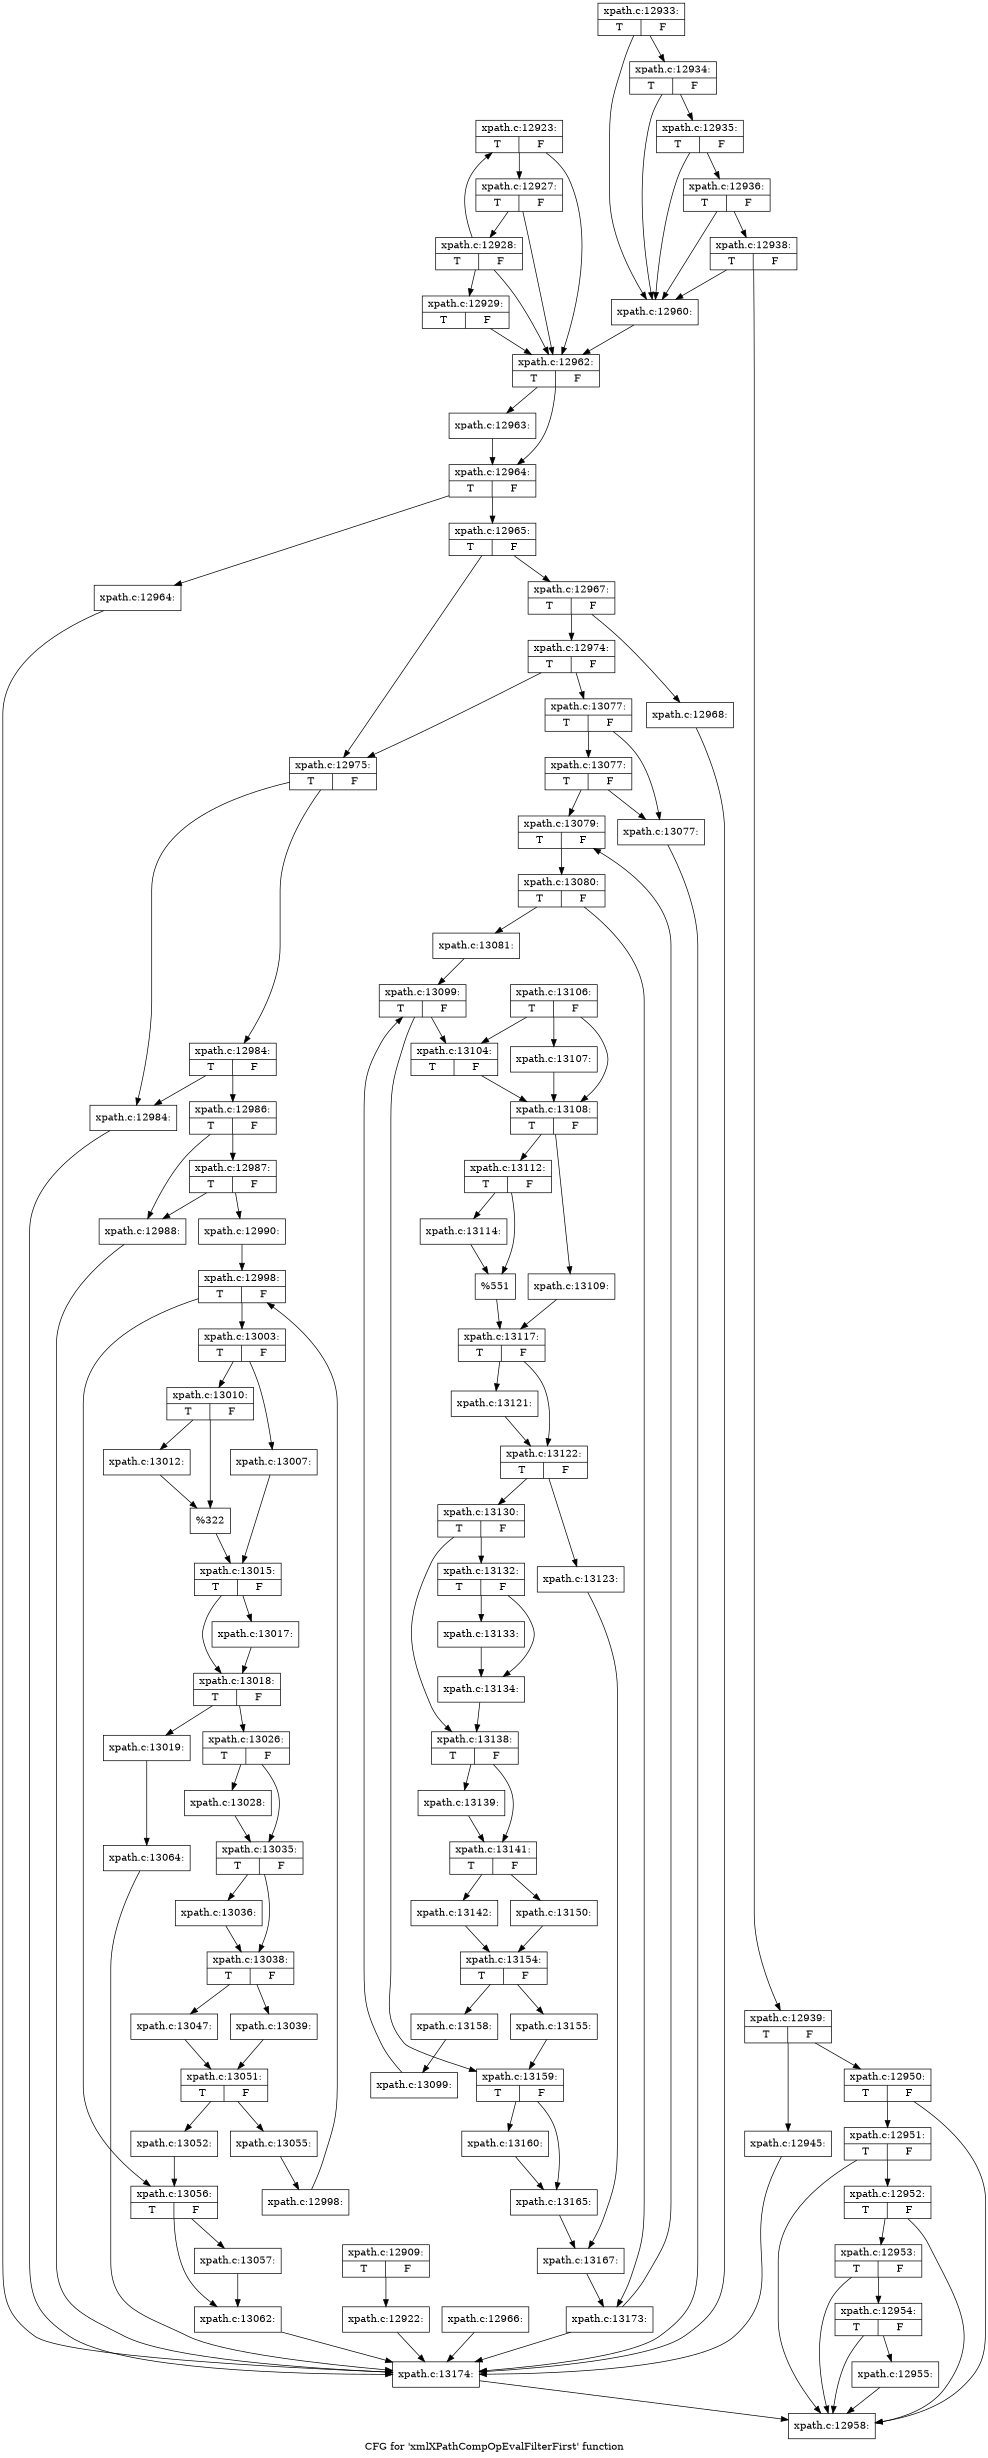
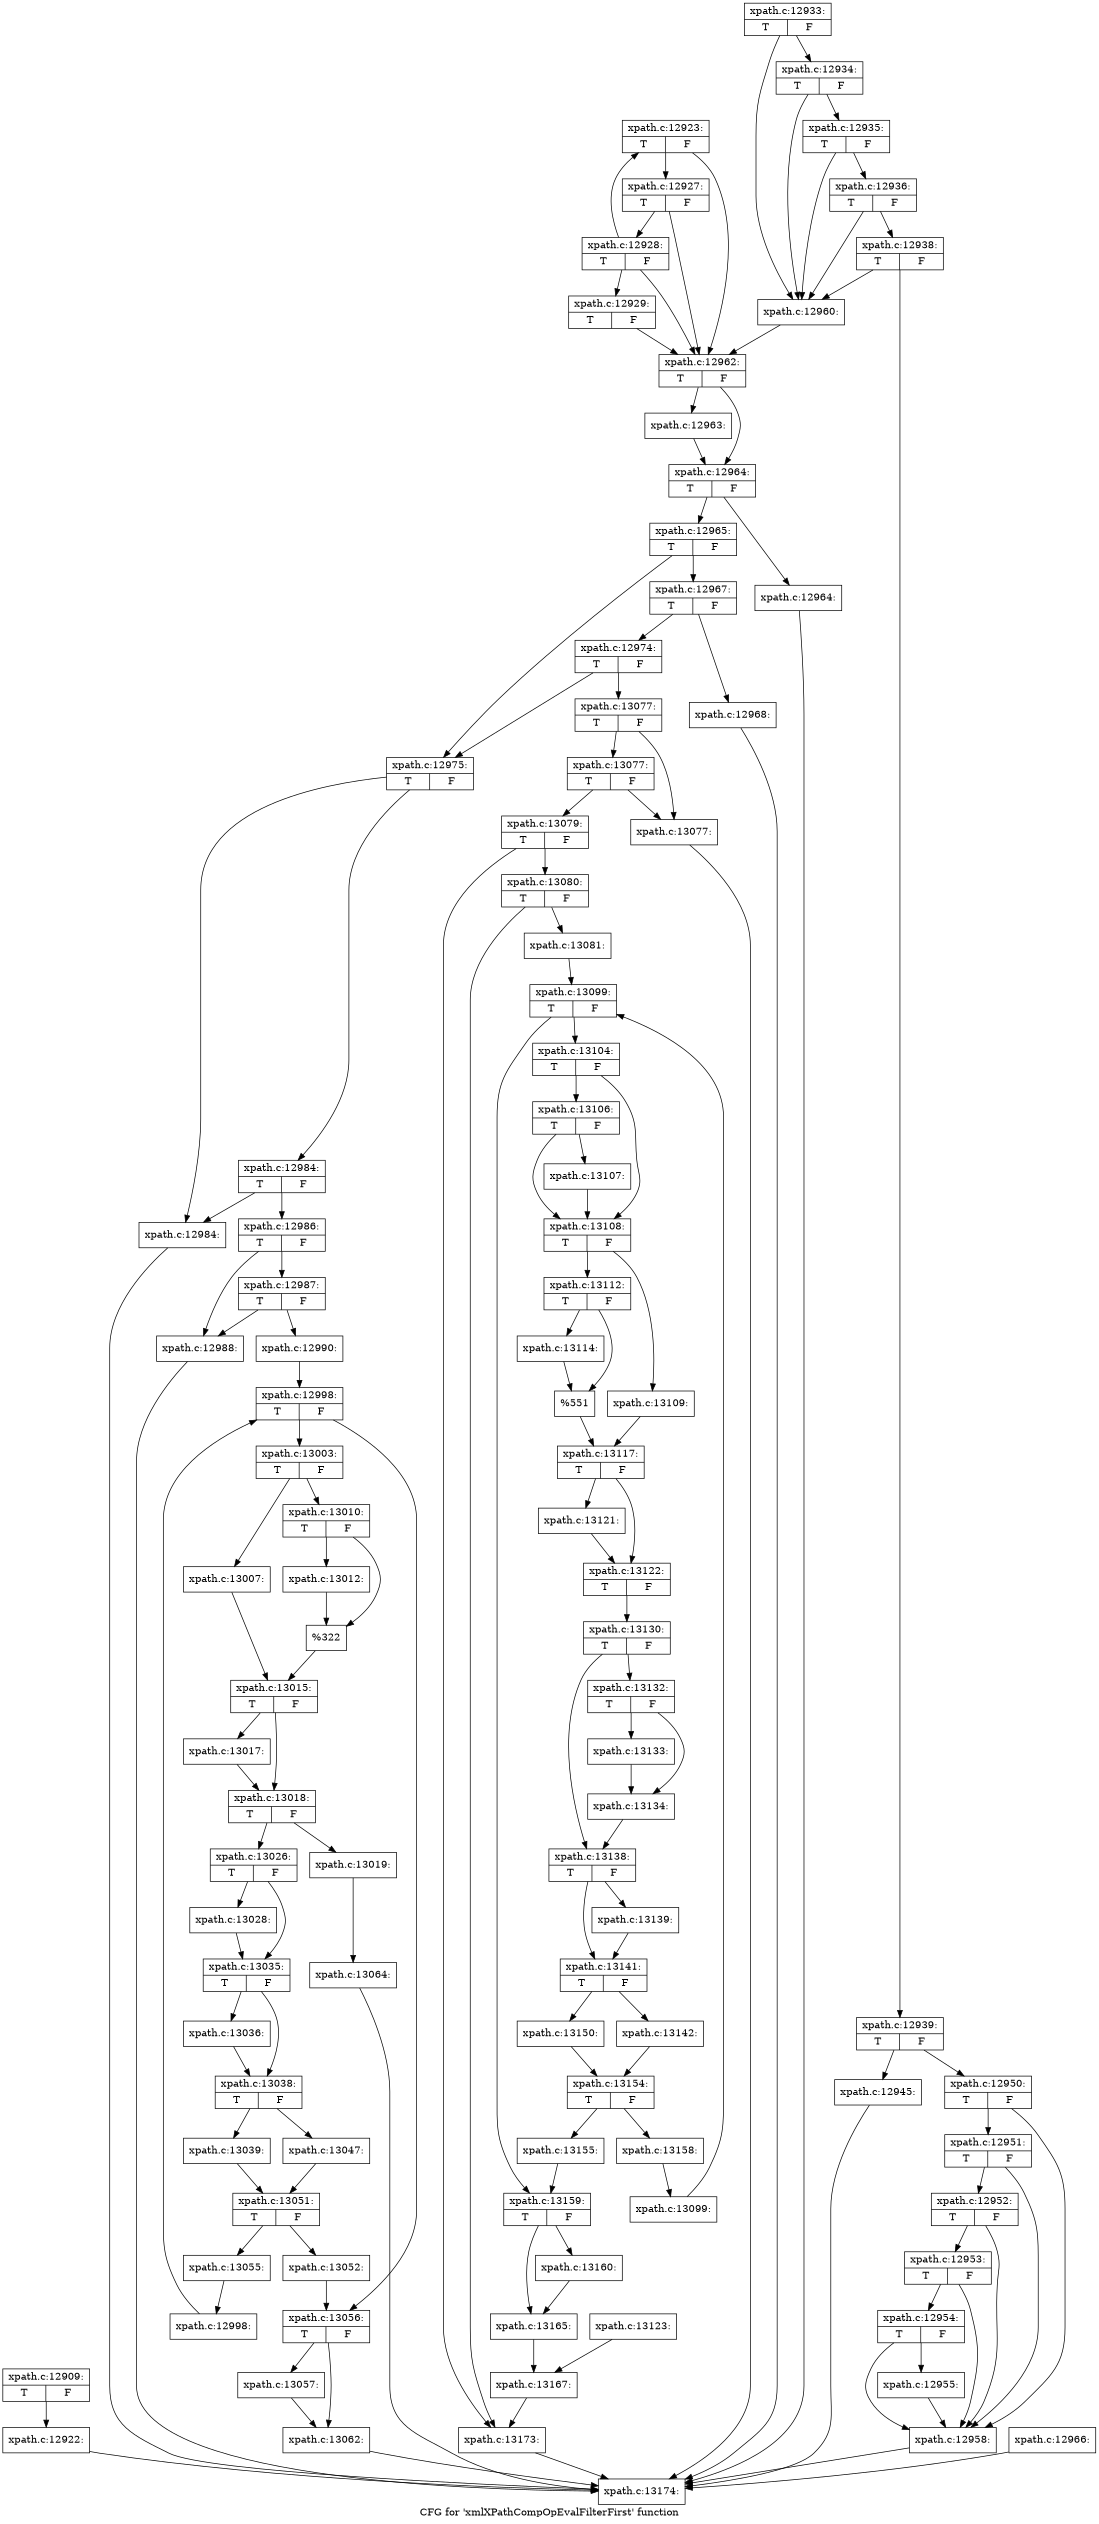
(507, 1028) -> (576, 1085)
(562, 1519) -> none
(671, 1572) -> (443, 1626)
(630, 2400) -> (806, 2464)
